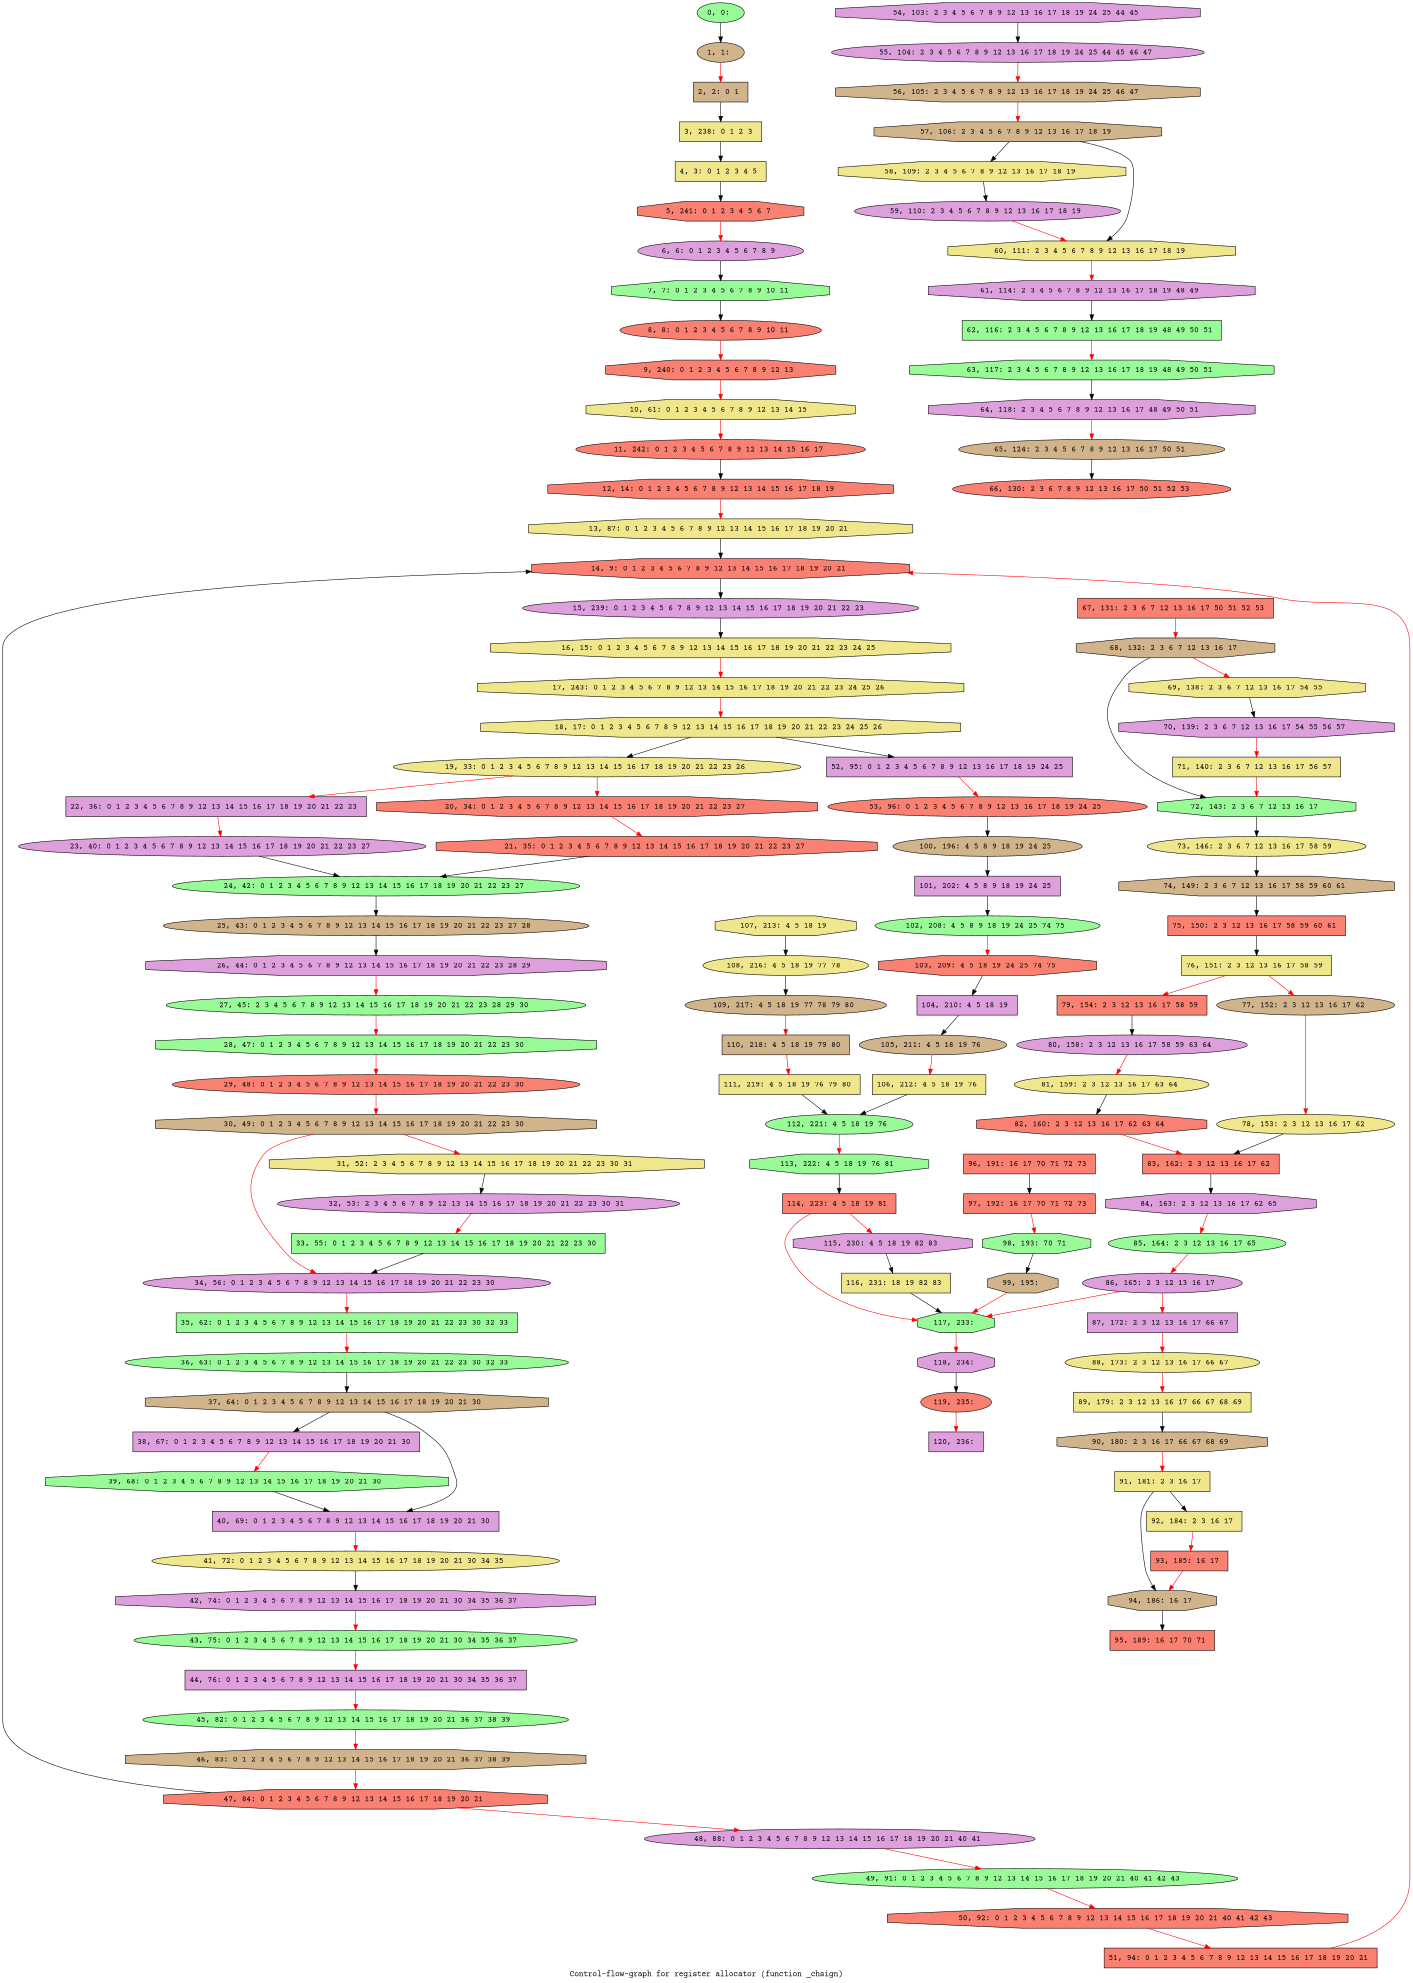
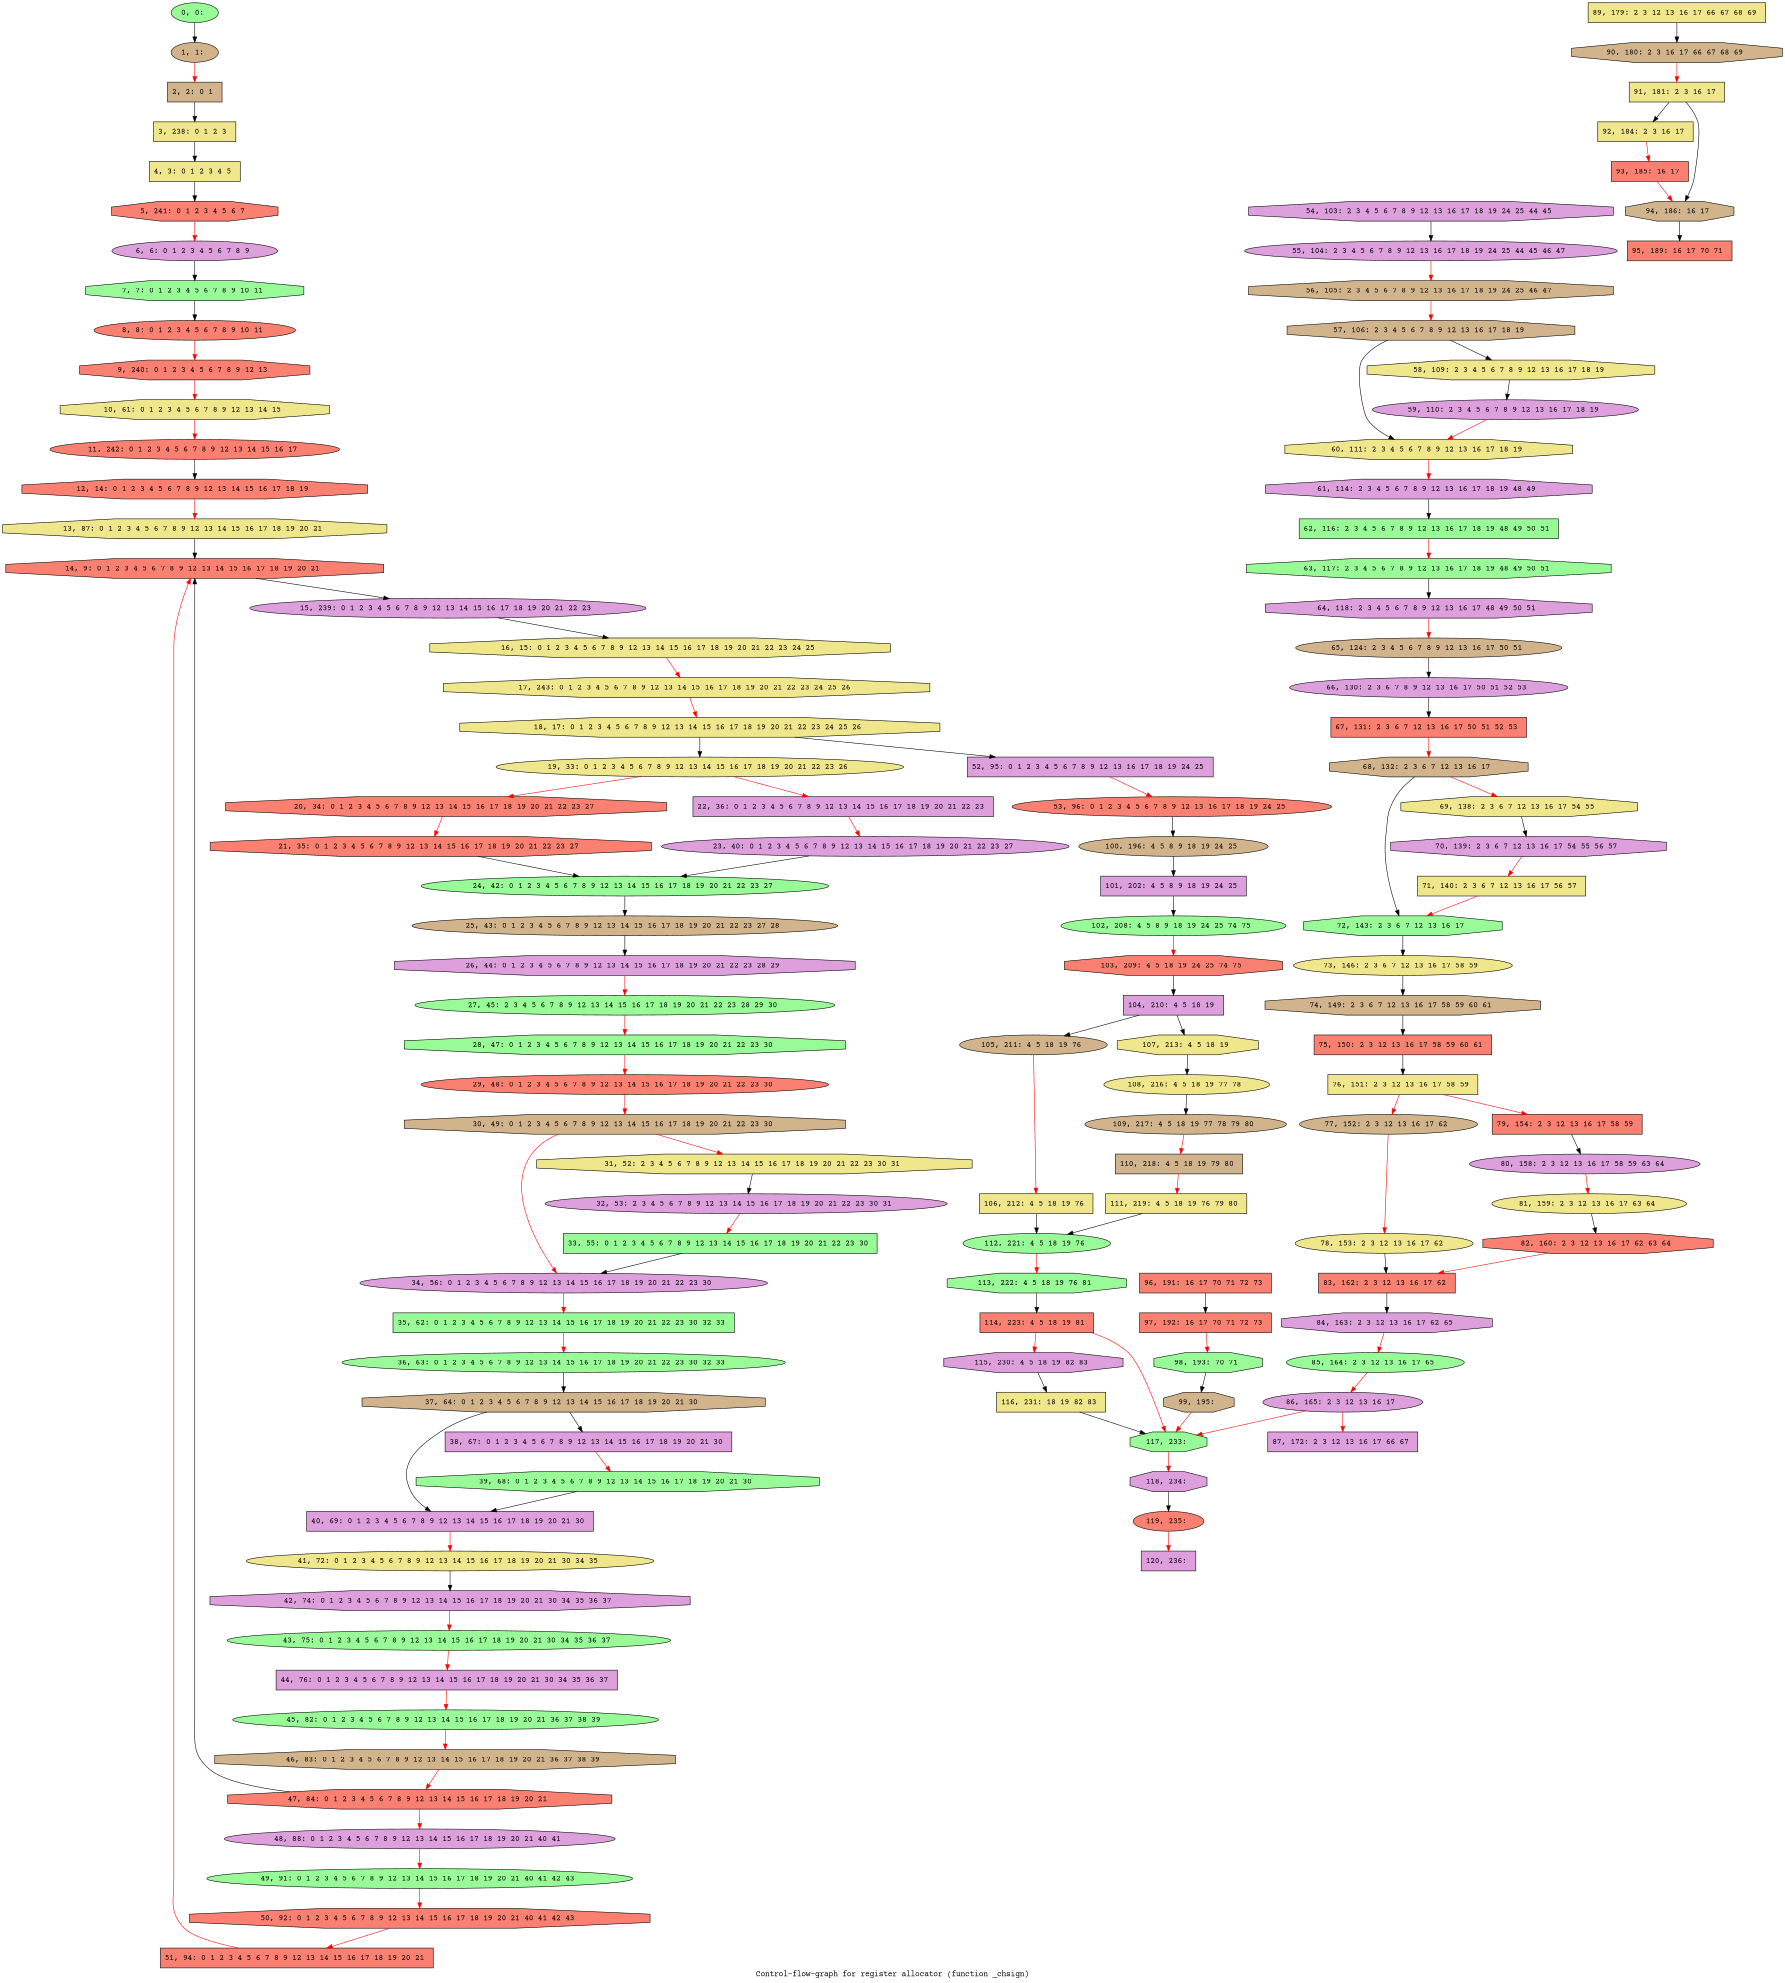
(1092, 489) -> (1429, 688)
none -> (1429, 705)
none -> (1180, 1023)
(1162, 1362) -> none
